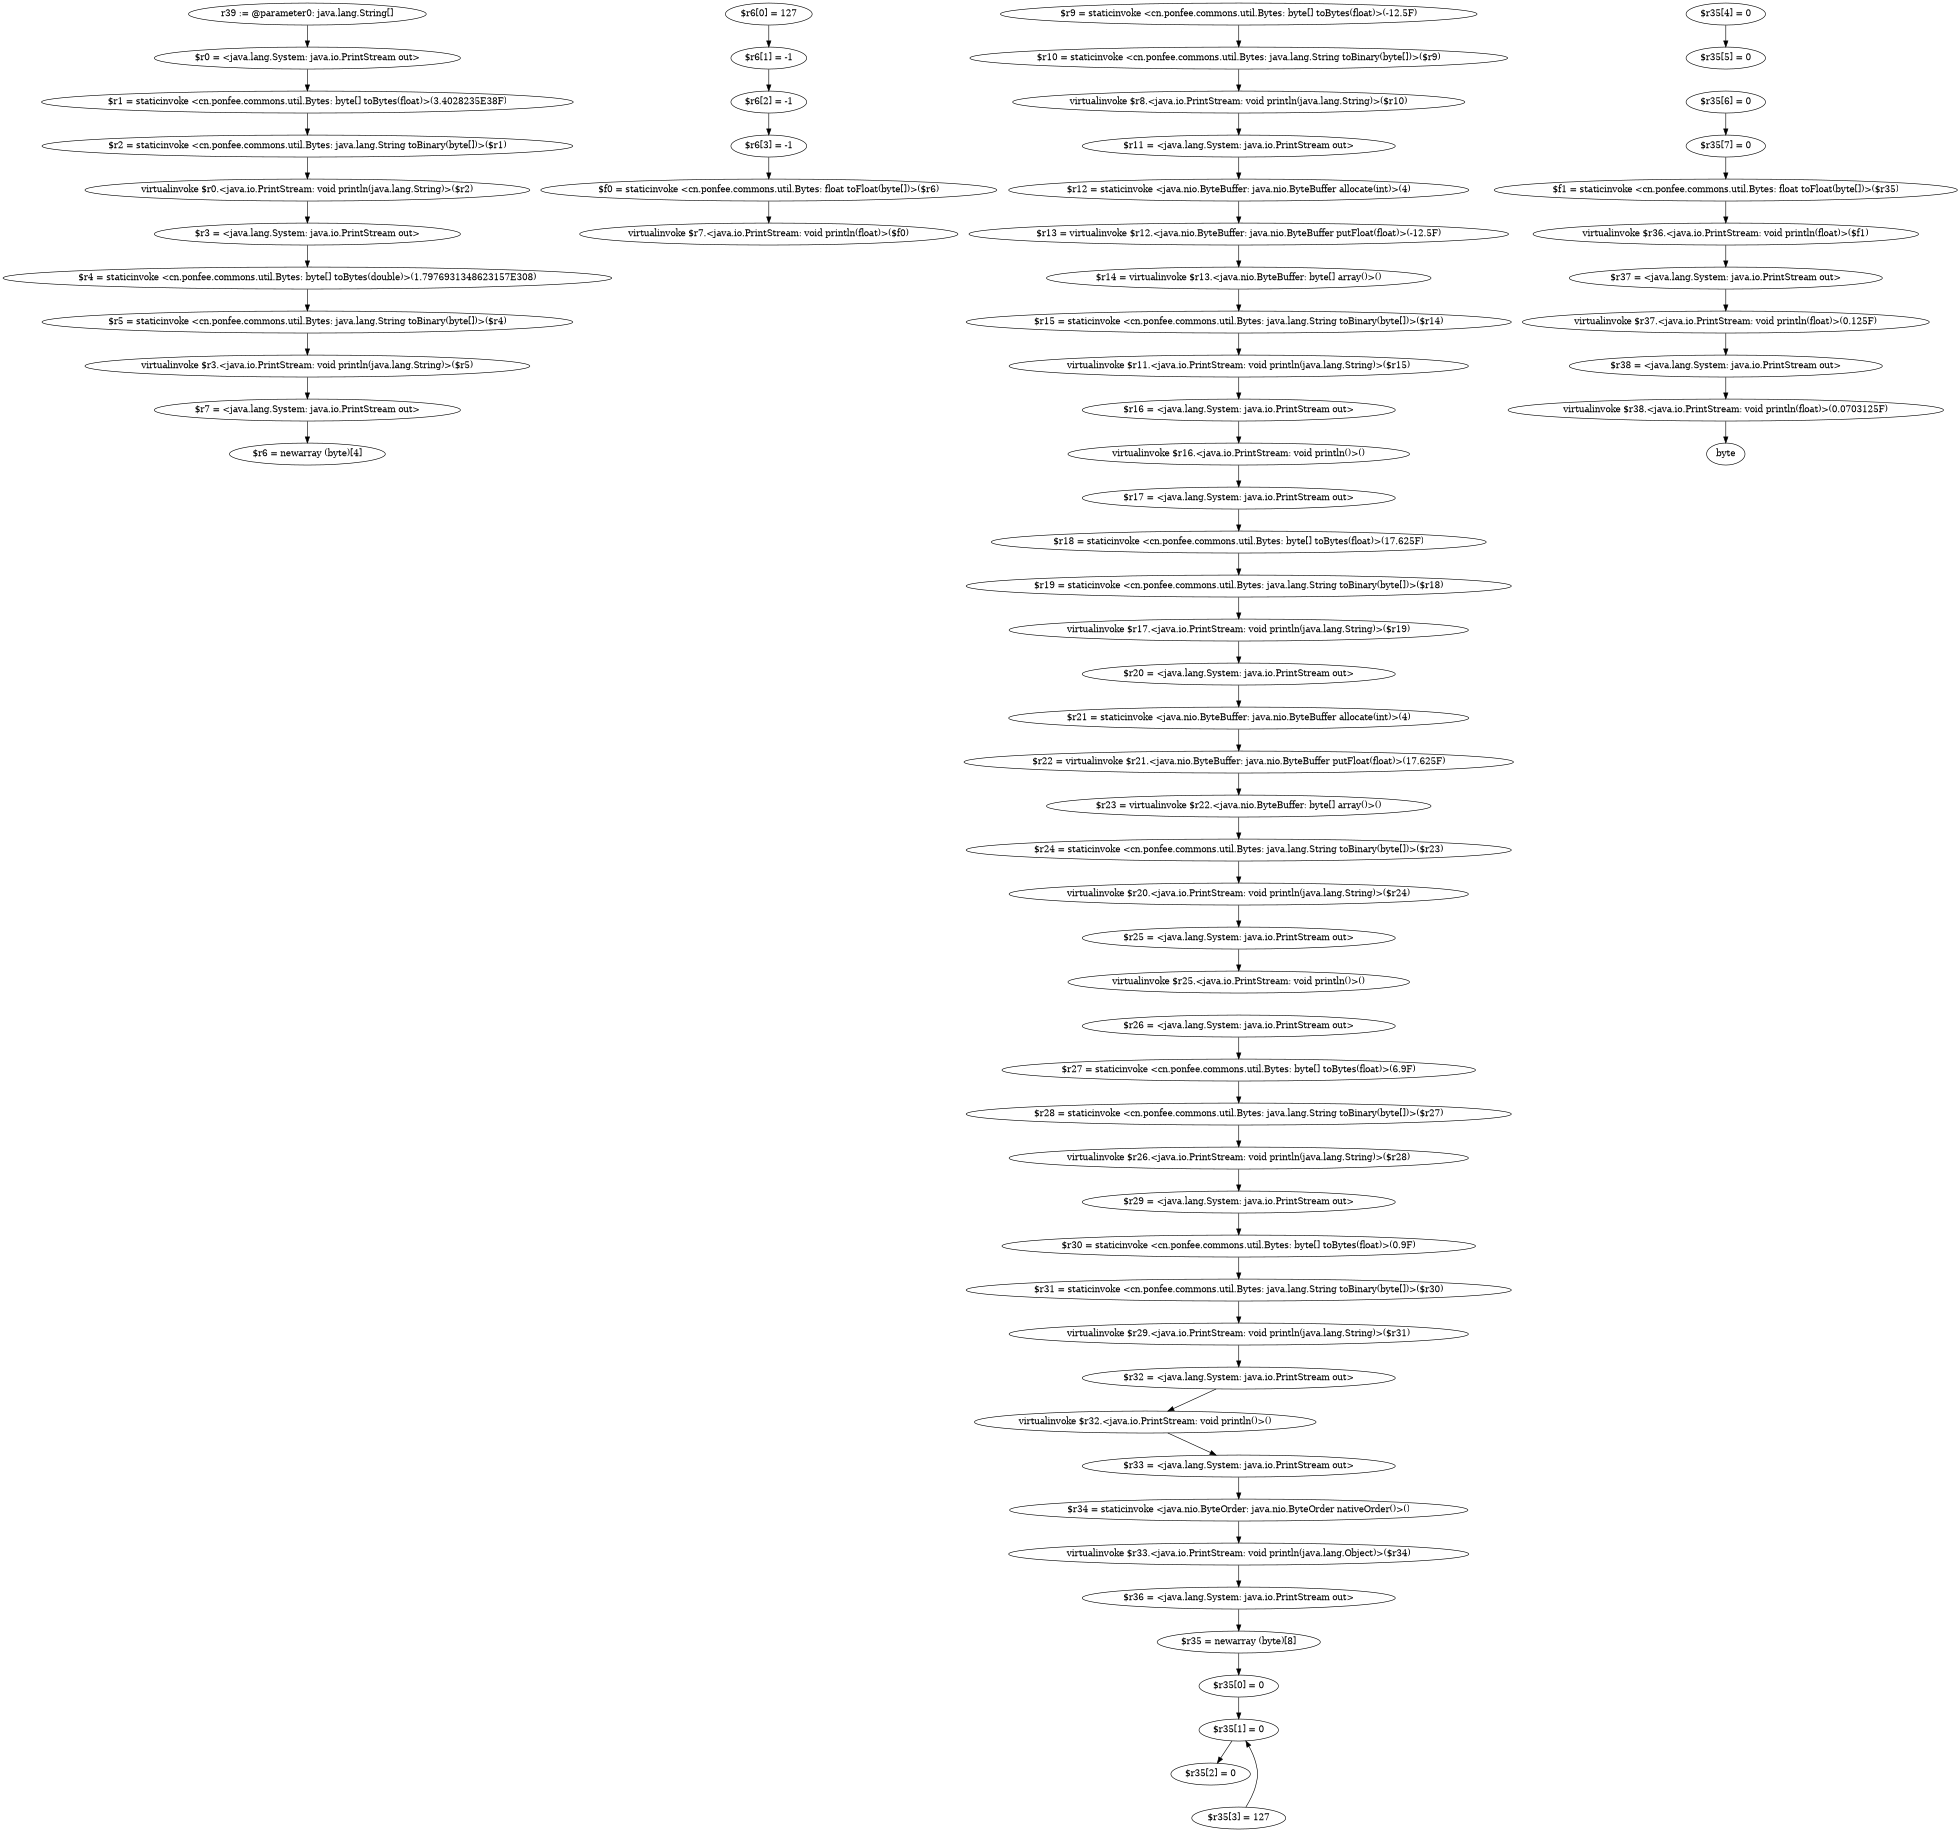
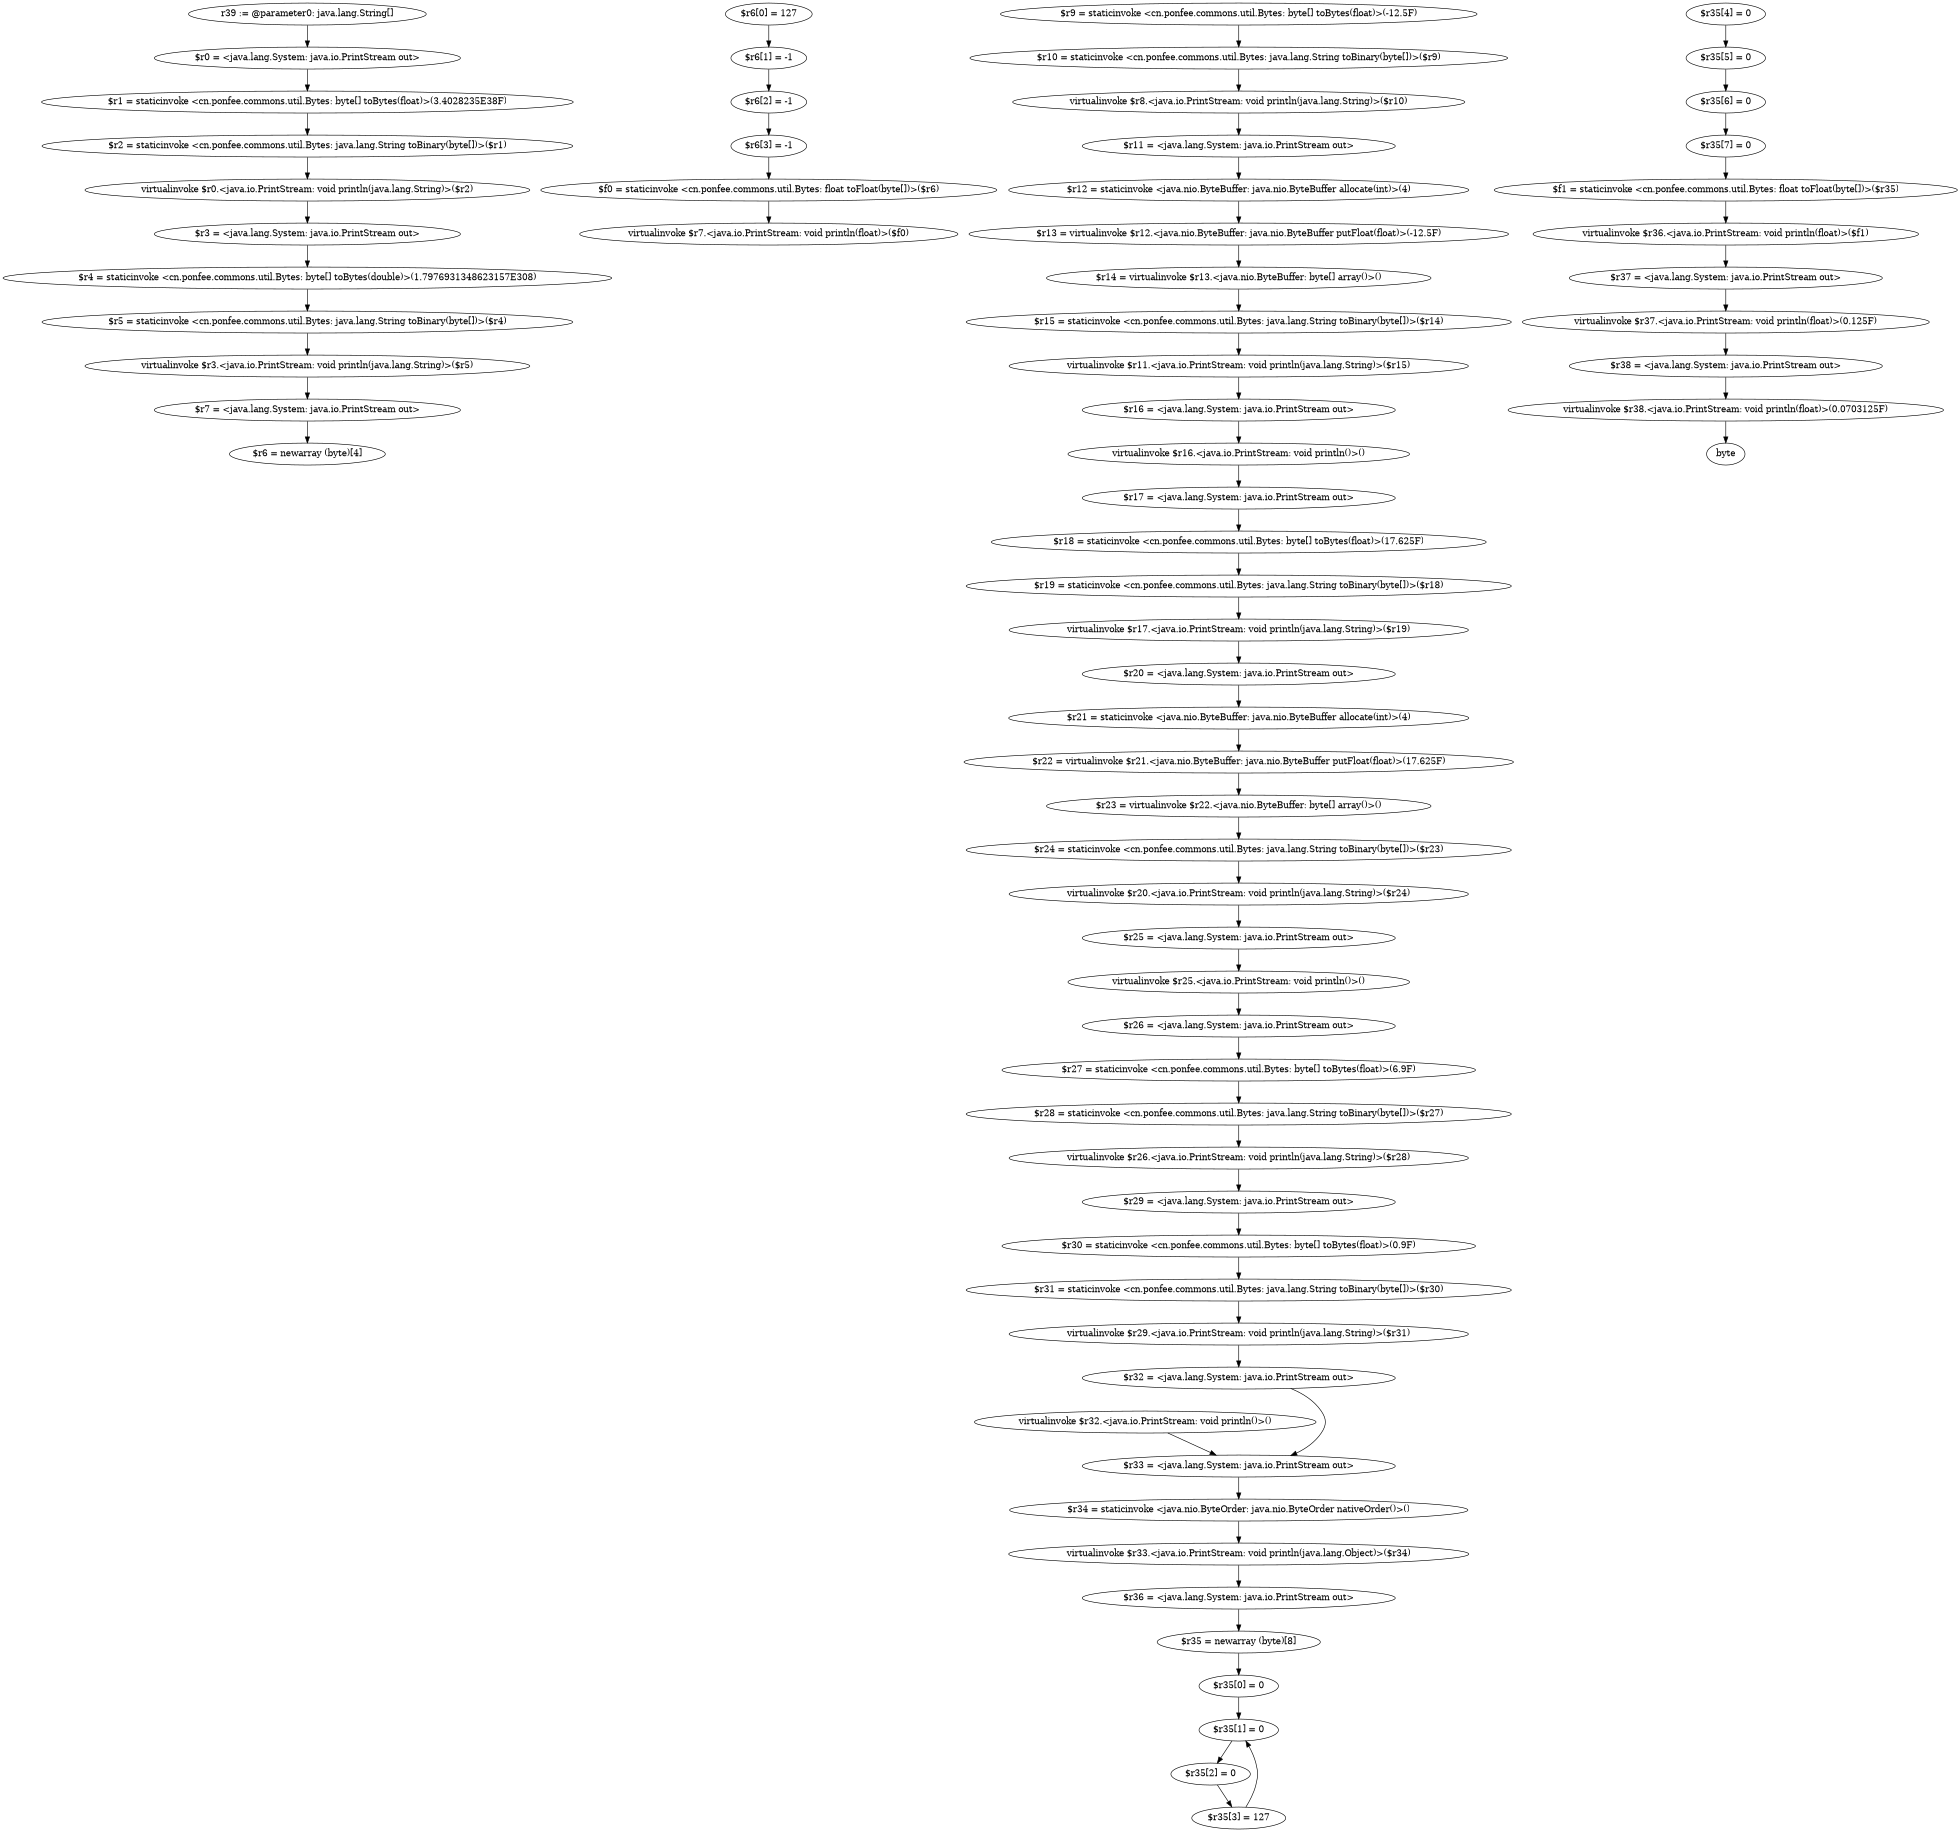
none -> (1726, 77)
none -> (1239, 1001)
(1195, 1399) -> (1325, 1419)
none -> (1223, 1793)
